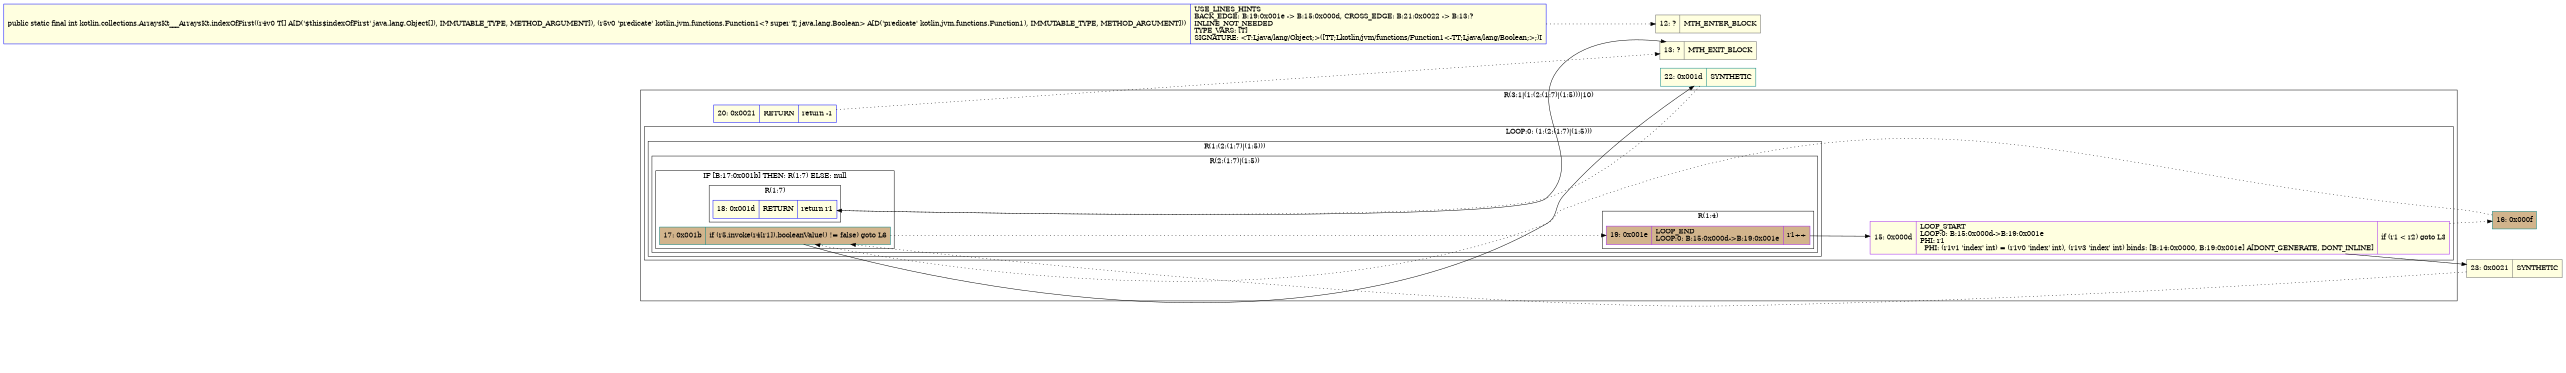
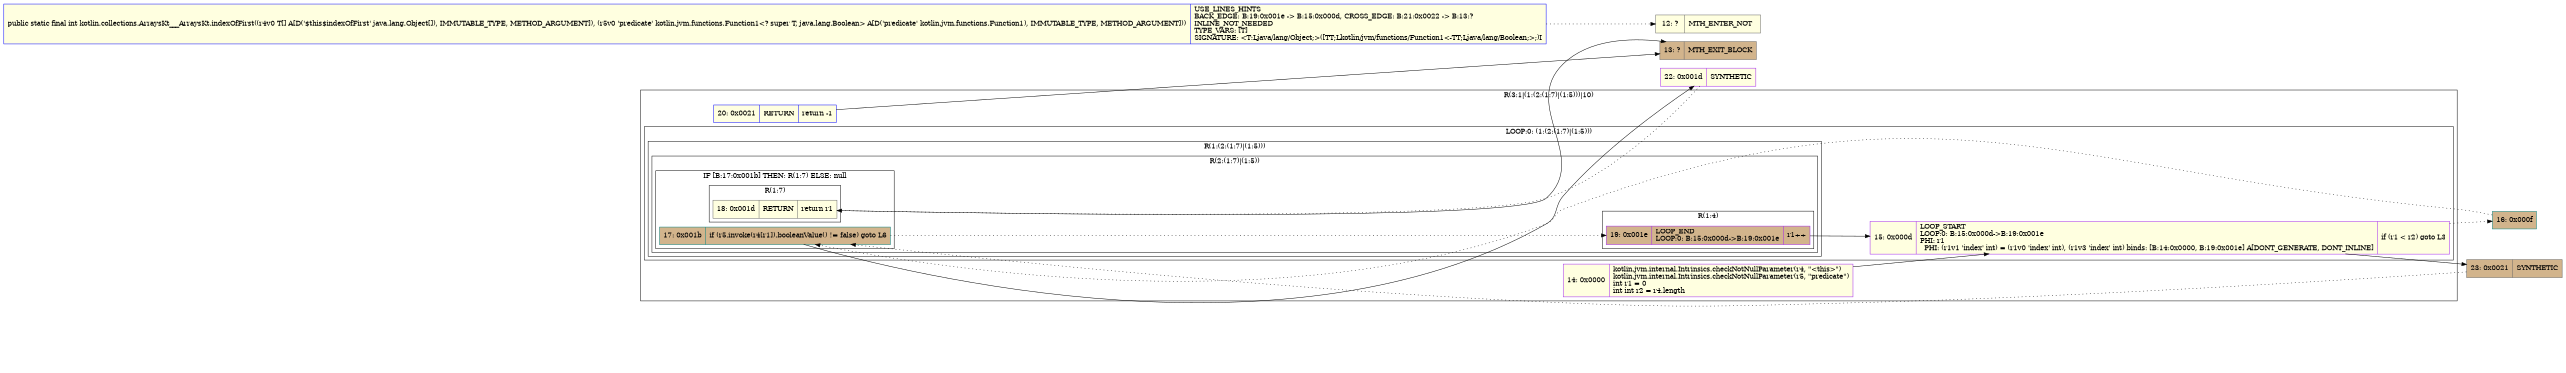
(1720, 24) -> (1720, 24)
(1708, 51) -> (1708, 51)
(1708, 77) -> (1708, 77)
(1246, 82) -> (1246, 82)
(775, 209) -> (775, 209)
(2514, 269) -> (2514, 269)
none -> (1708, 280)
